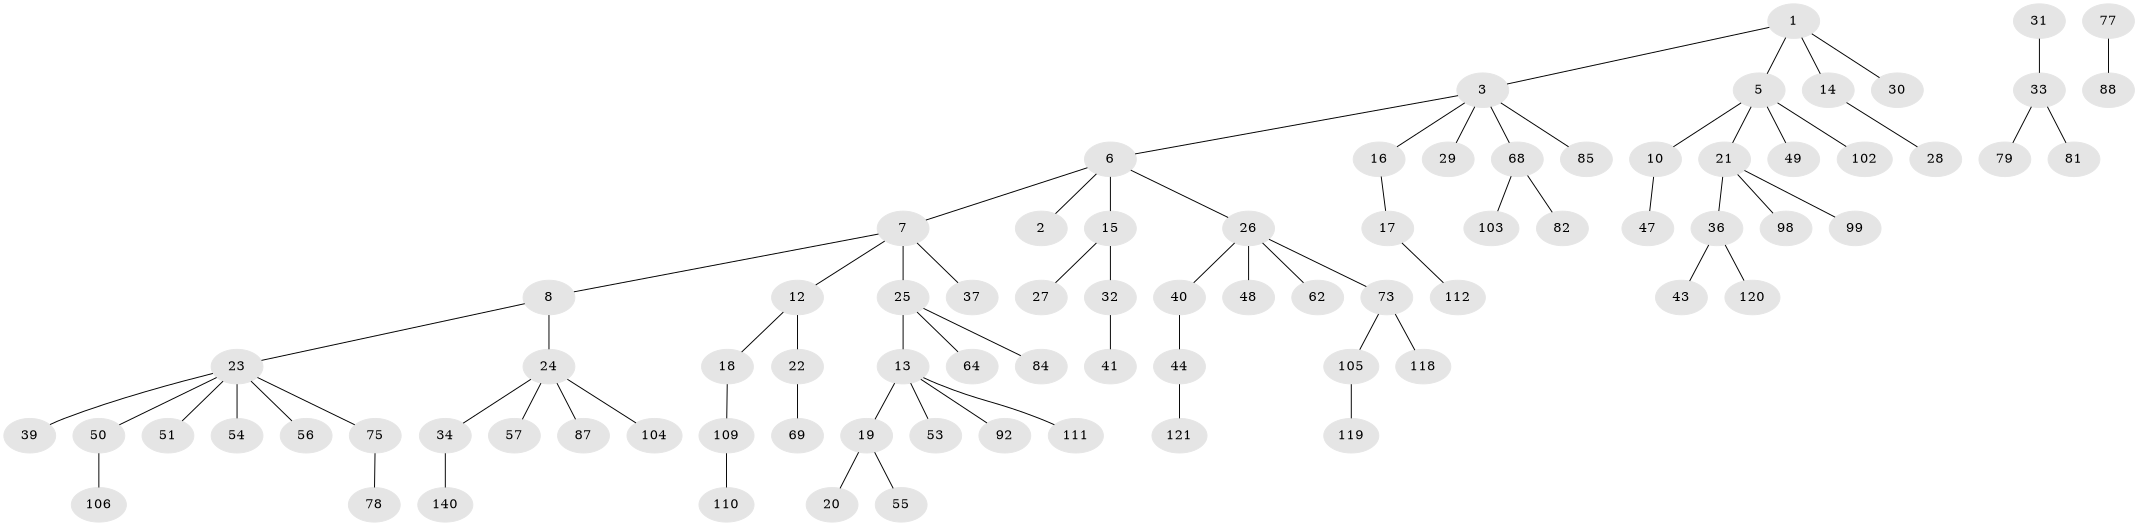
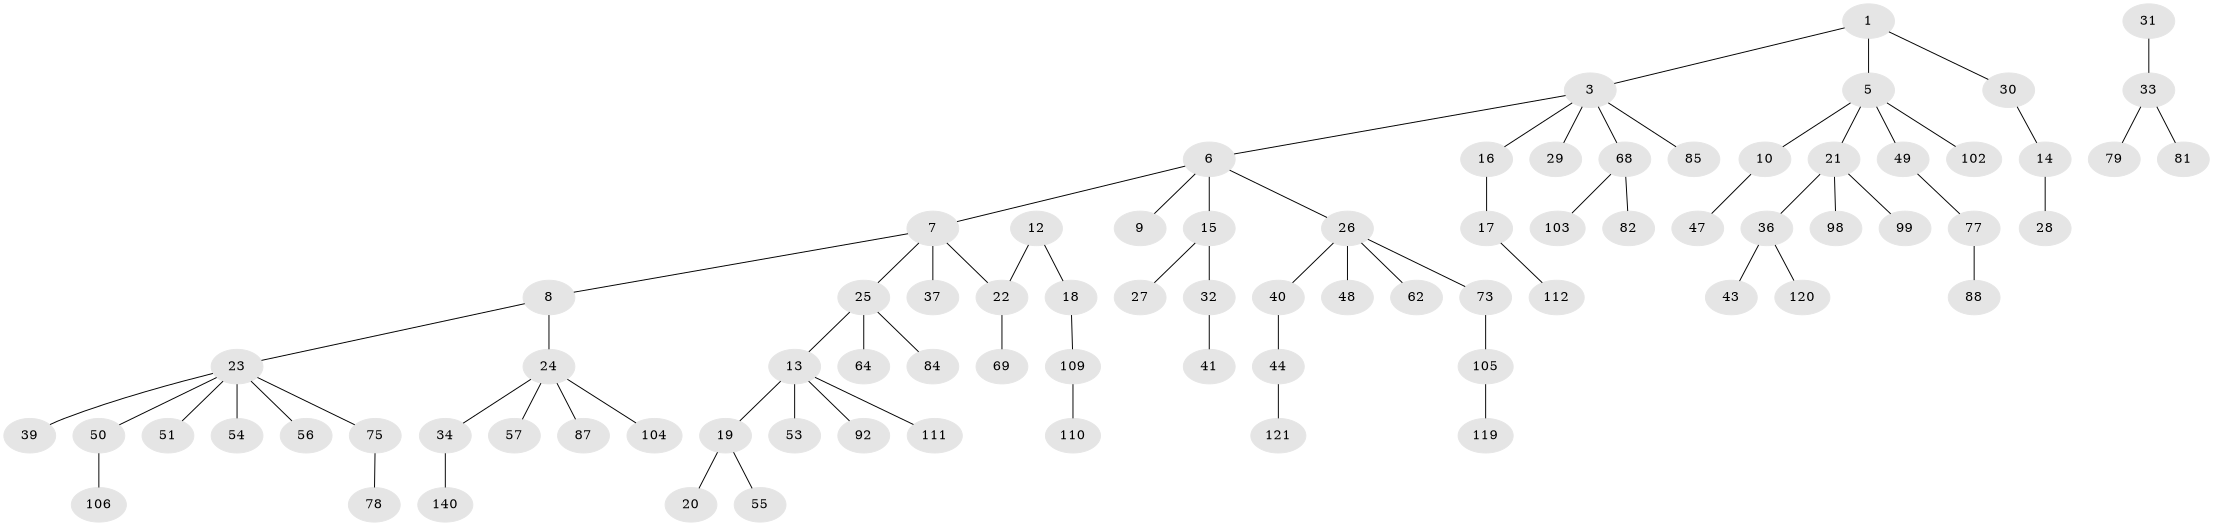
(1811, 56) -> (2027, 125)
none -> (1939, 194)
(1041, 228) -> (1140, 228)
(850, 263) -> (967, 263)
(1423, 367) -> none
